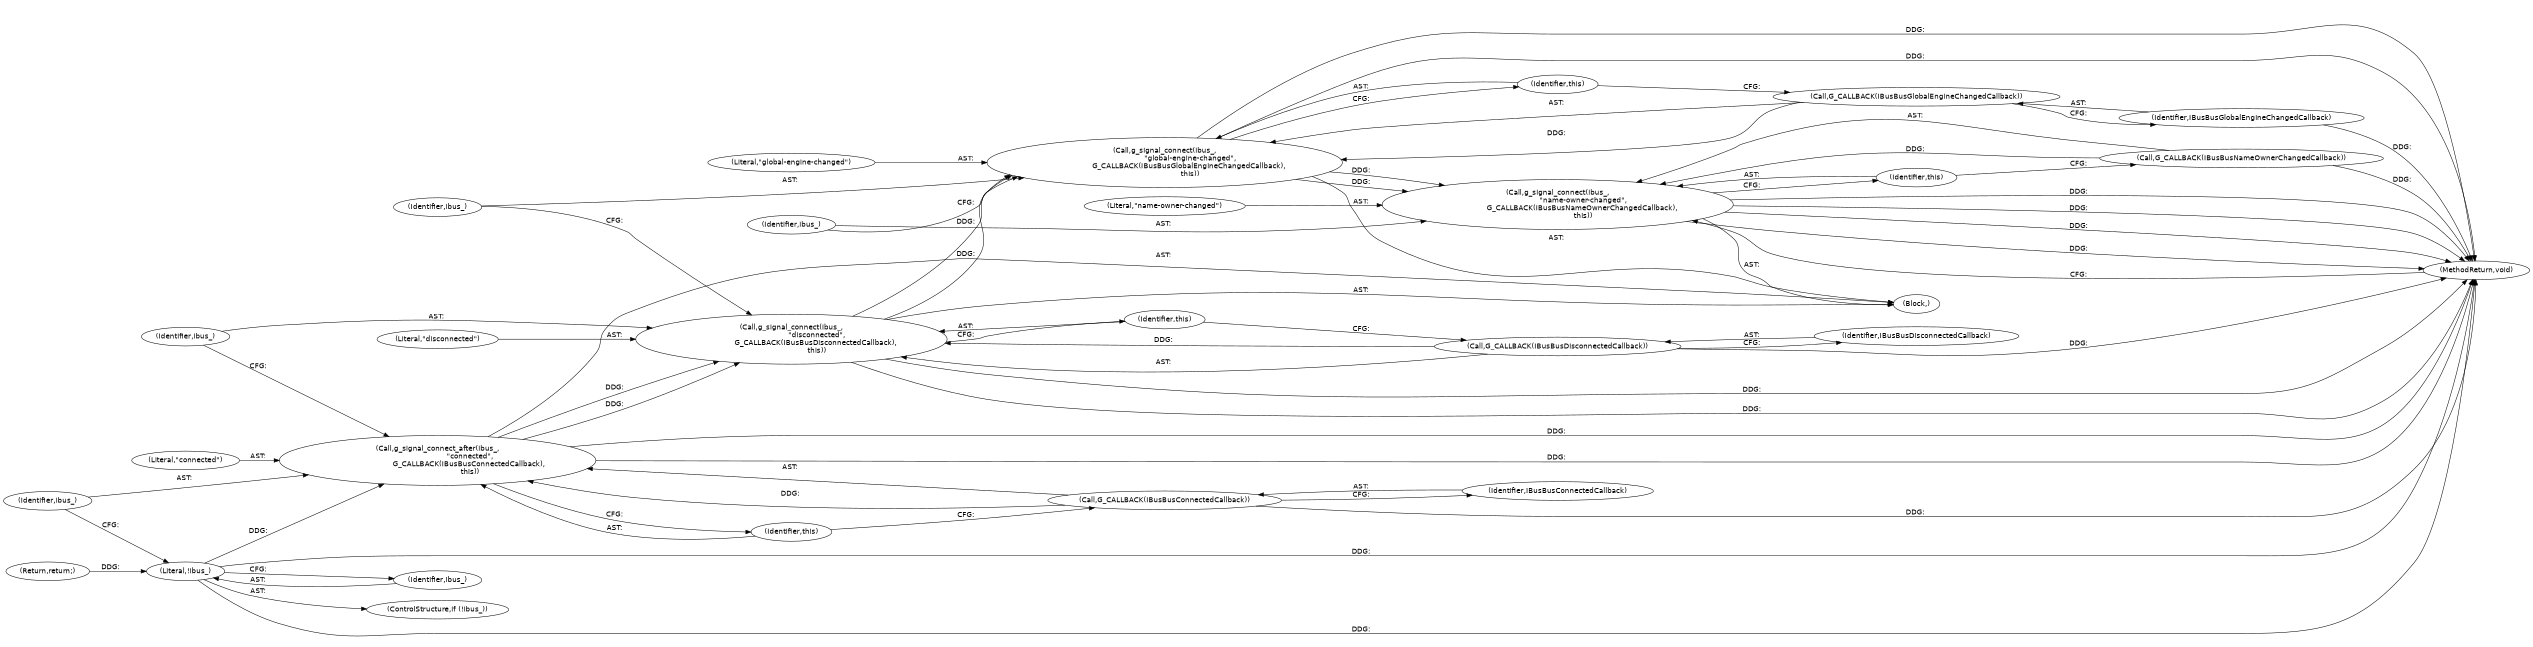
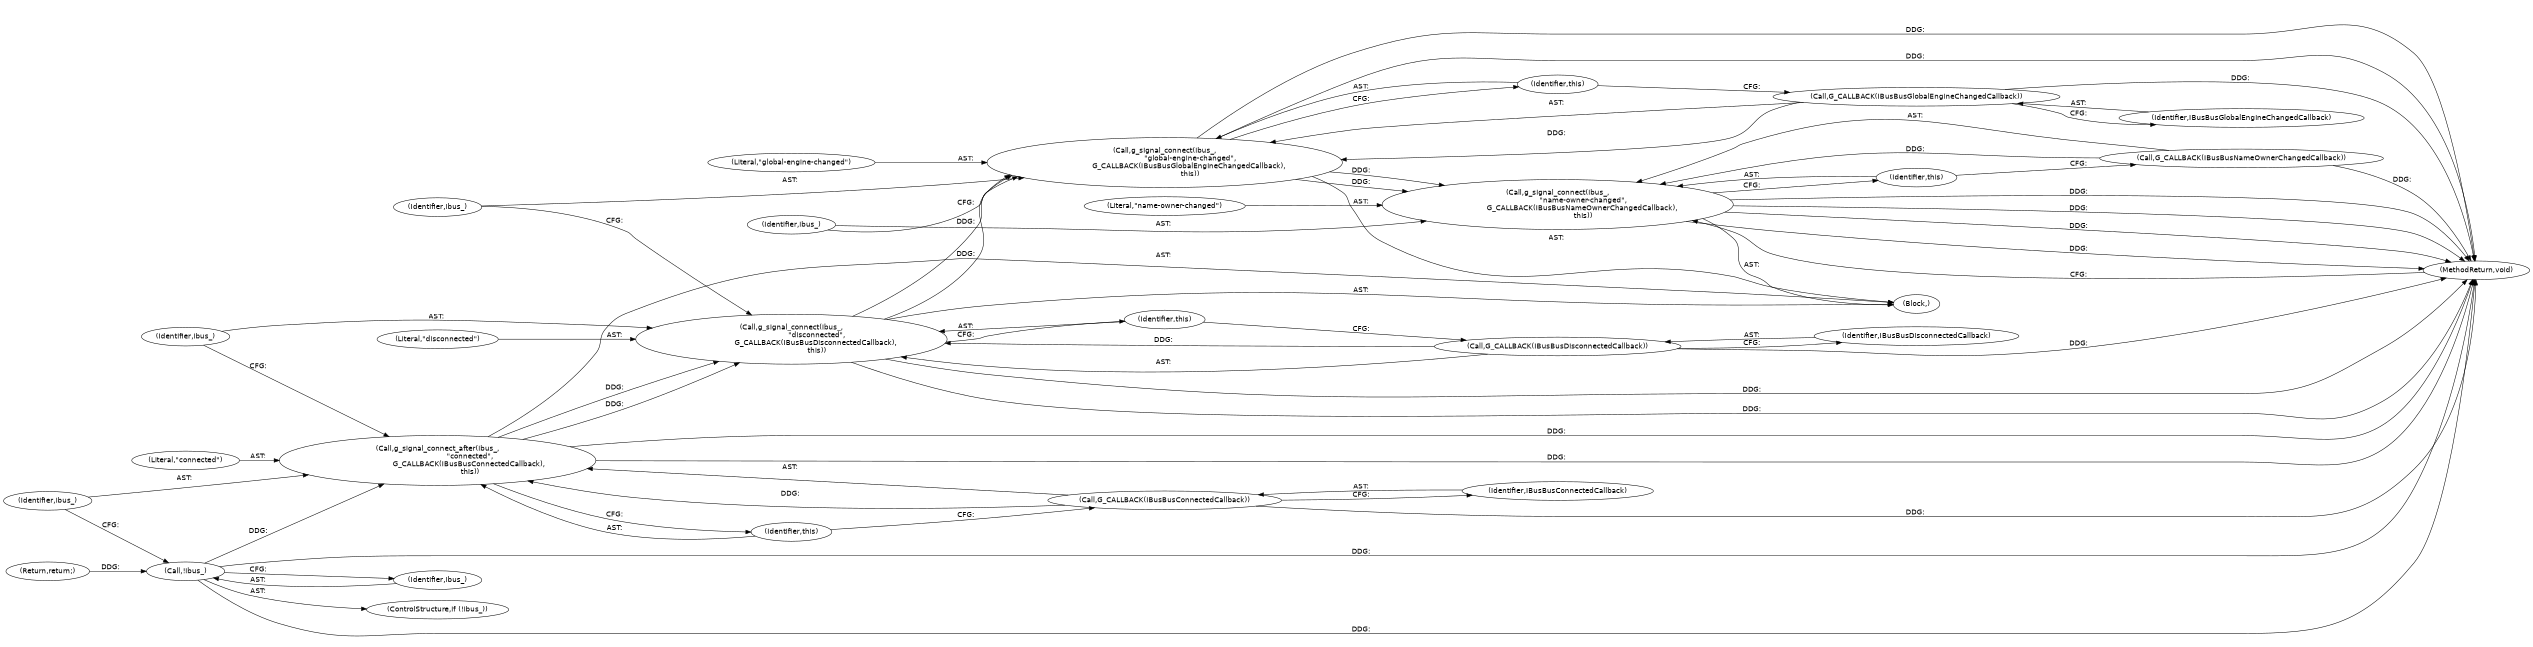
(2416, 169) -> (2286, 85)
(186, 571) -> (186, 571)
